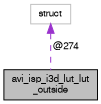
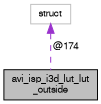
(65, 47) -> (65, 47)
